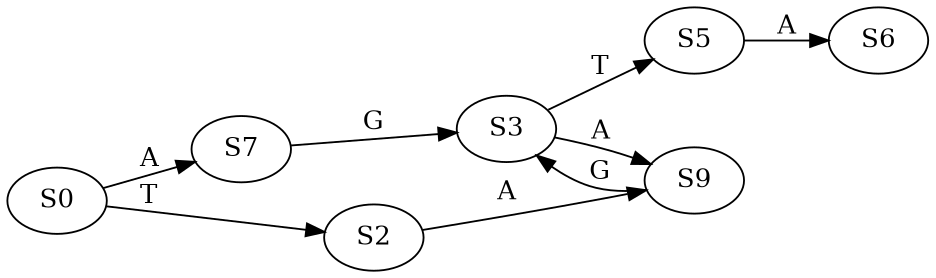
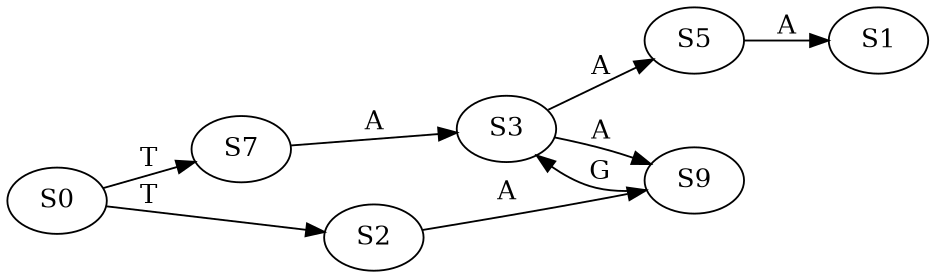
(878, 41) -> (878, 41)
(600, 67) -> (600, 67)
(374, 122) -> (374, 122)
(149, 159) -> (149, 159)
